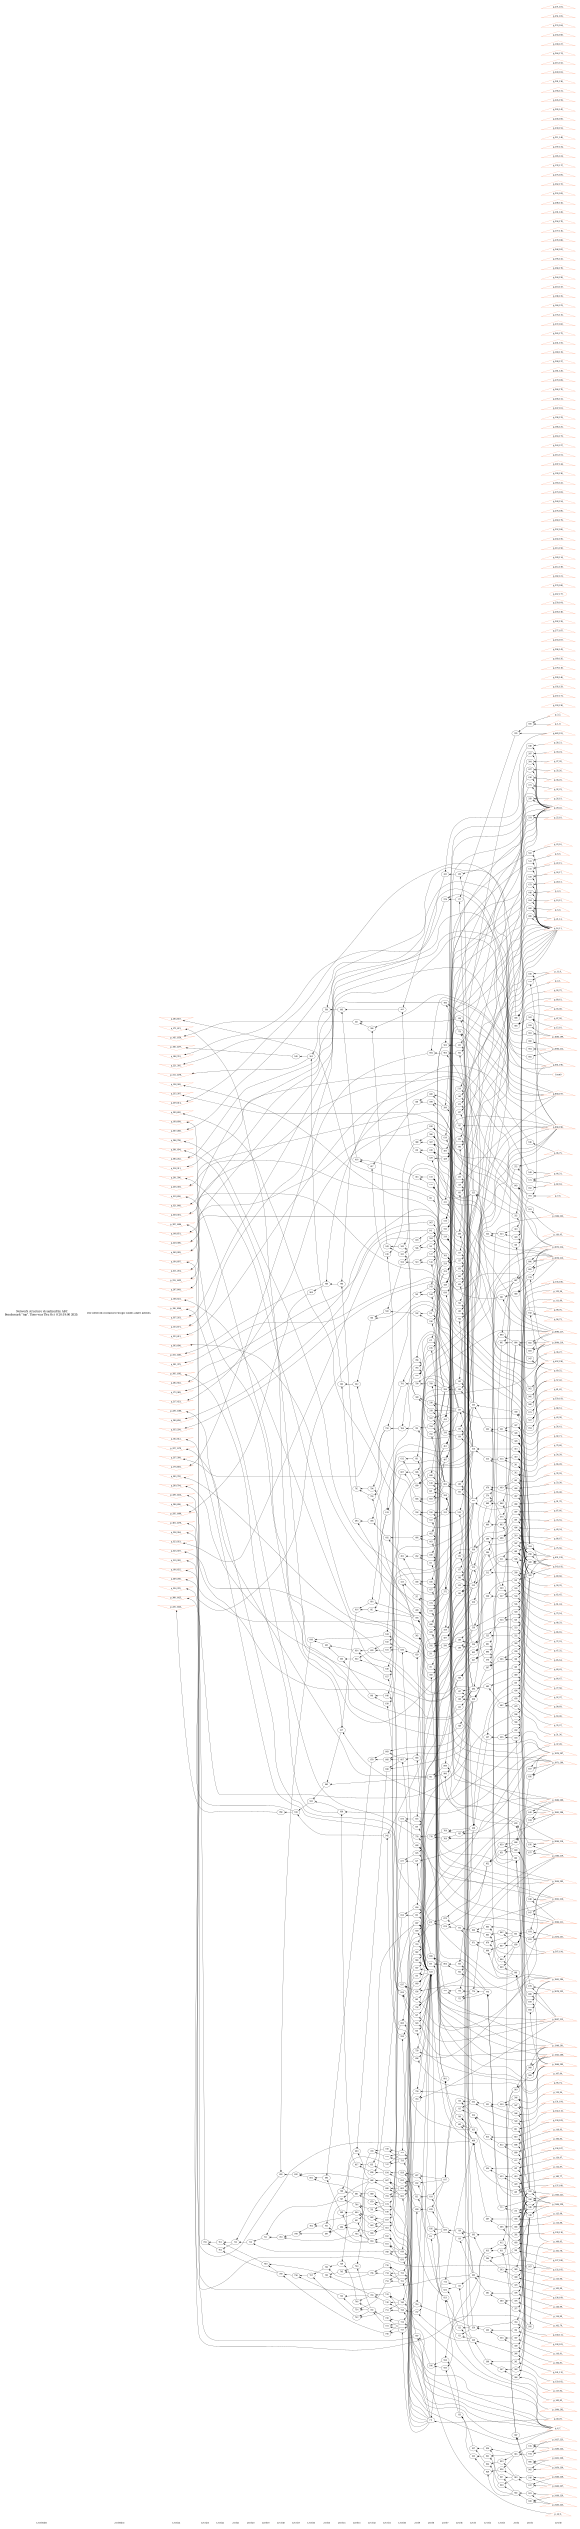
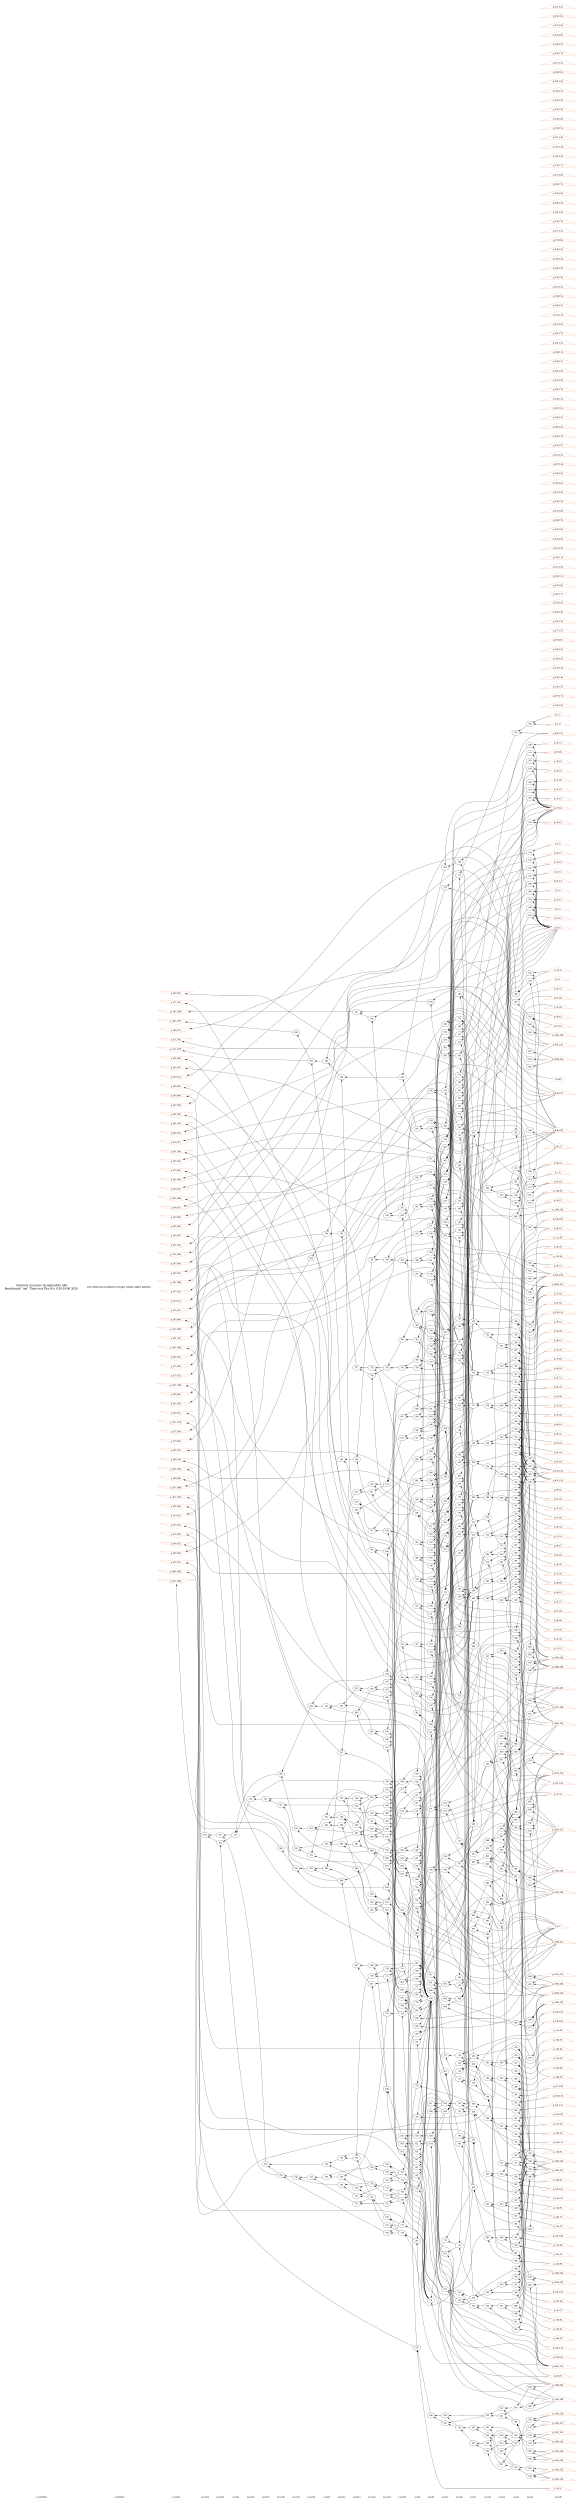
(524, 1557) -> (523, 1533)
(516, 2090) -> (516, 2408)
